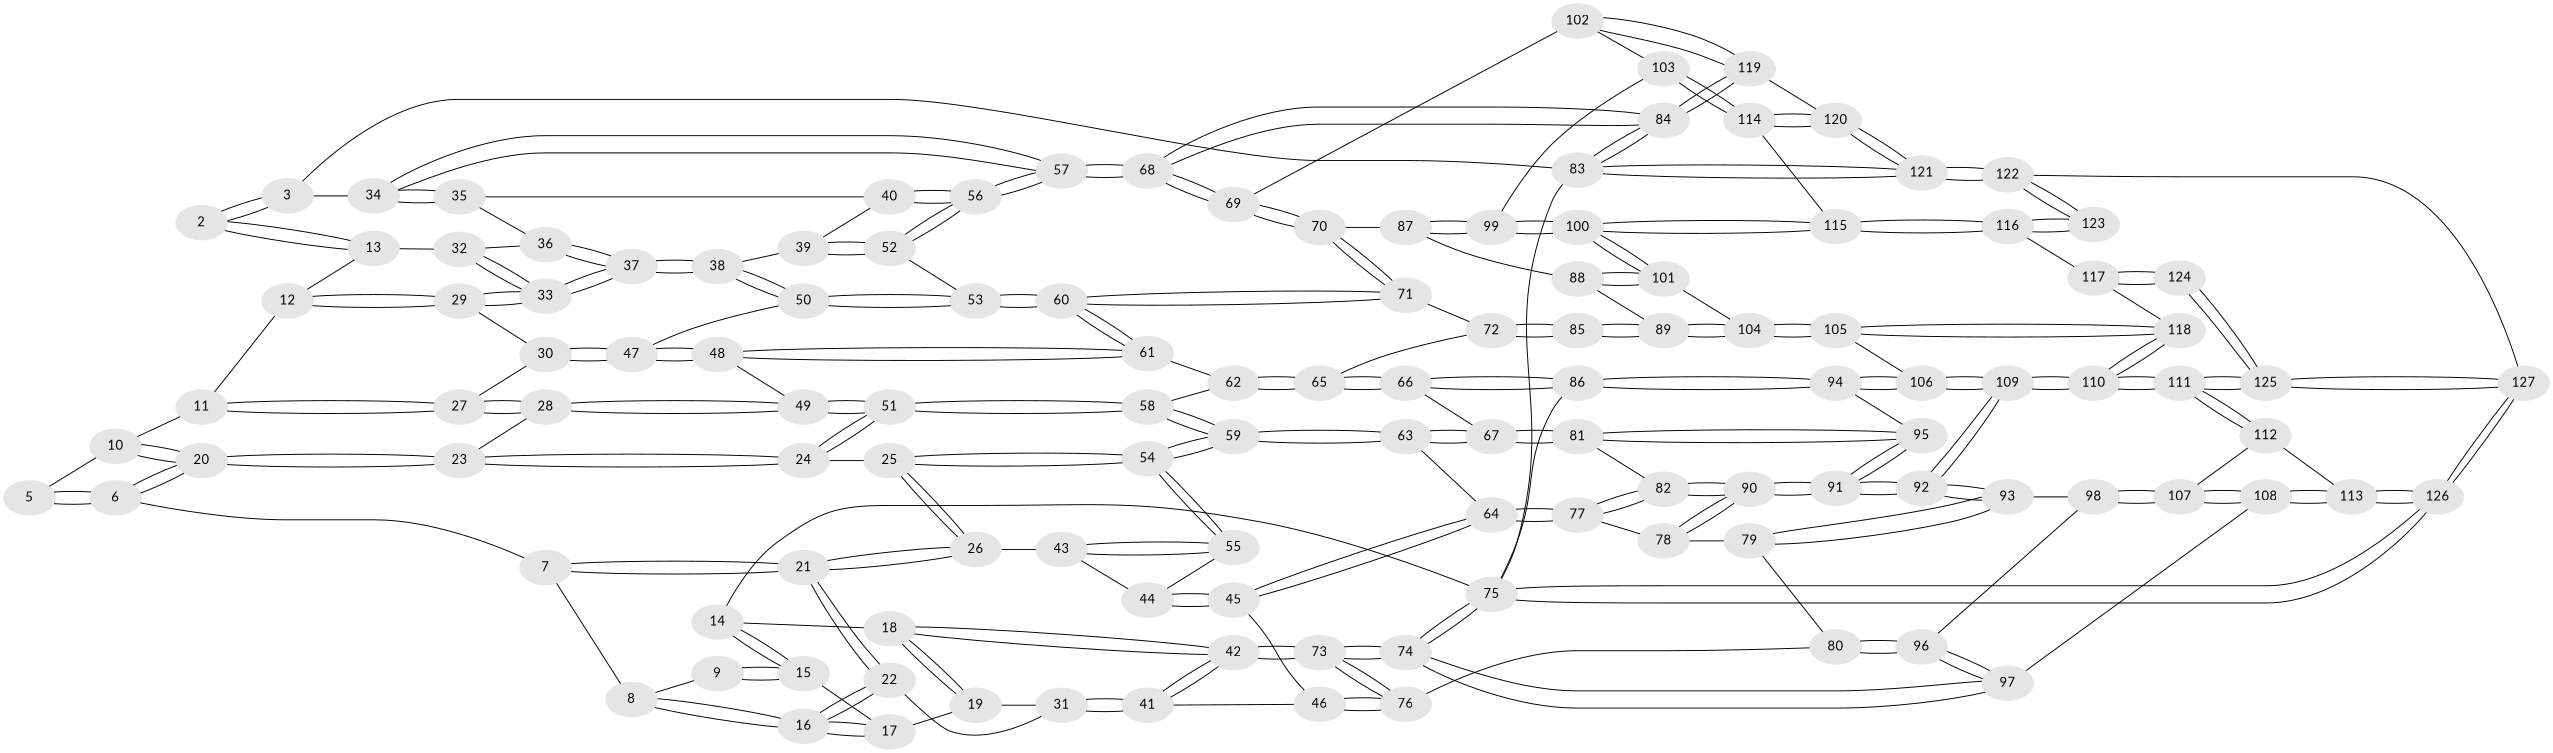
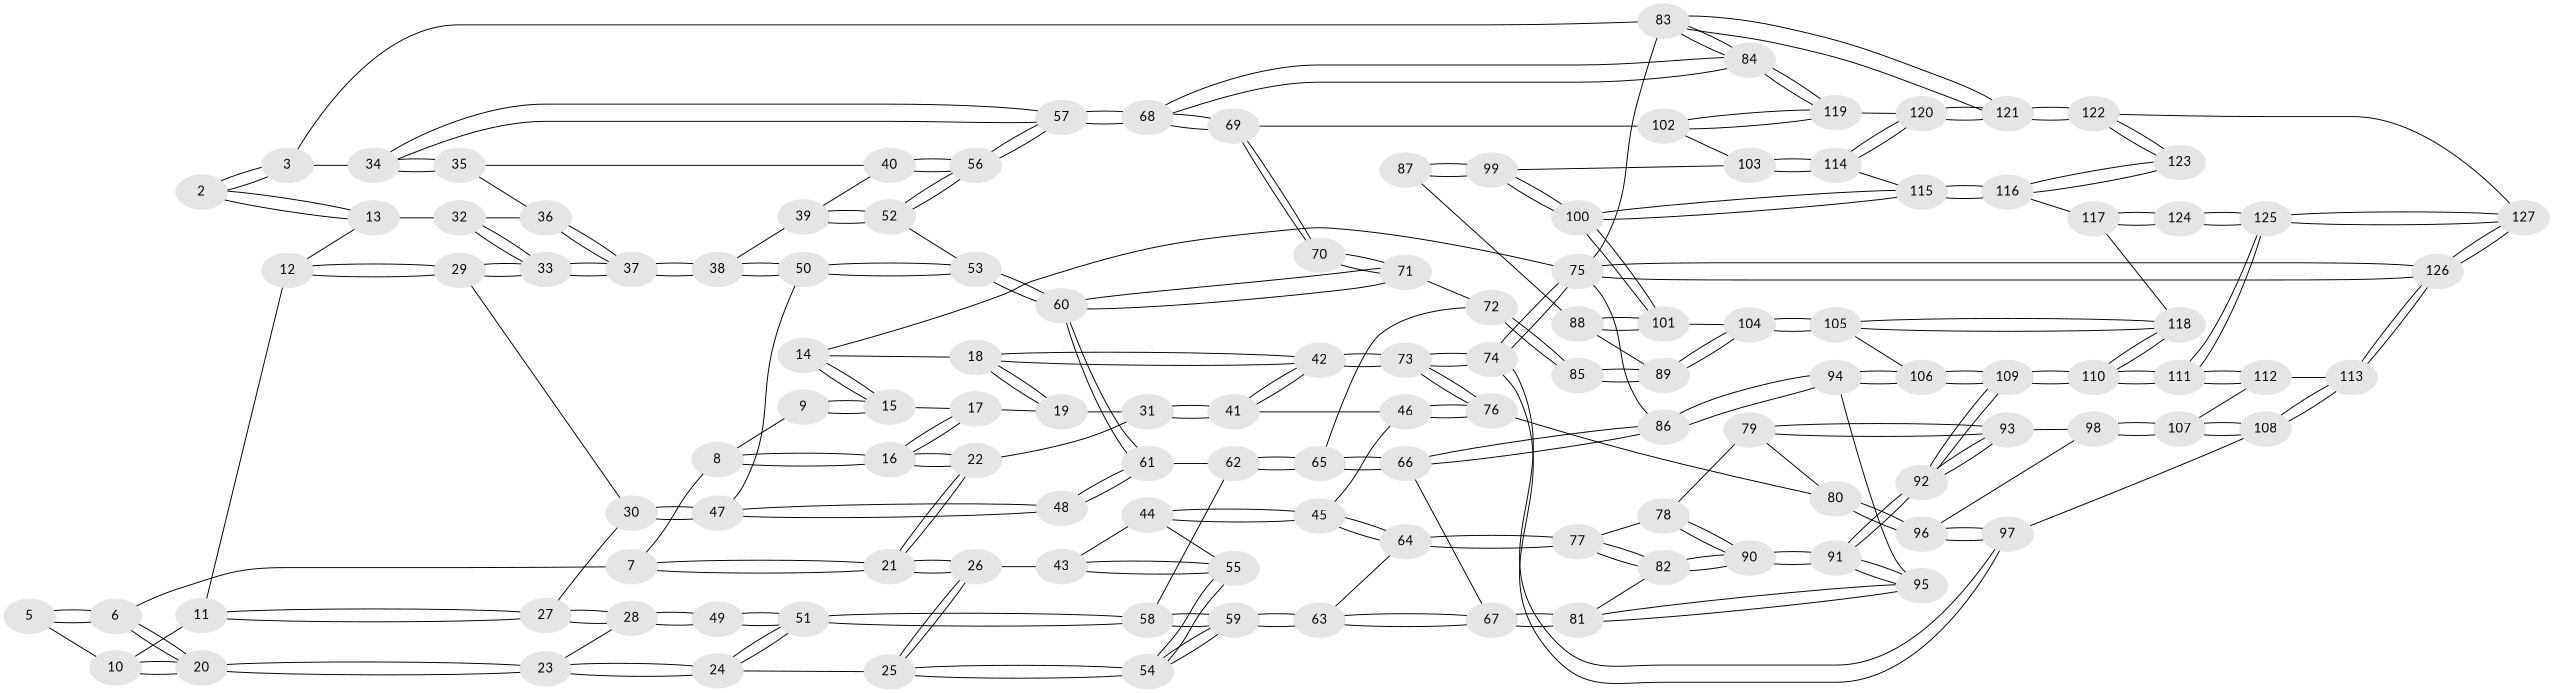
(1363, 227) -> none
(761, 381) -> none
